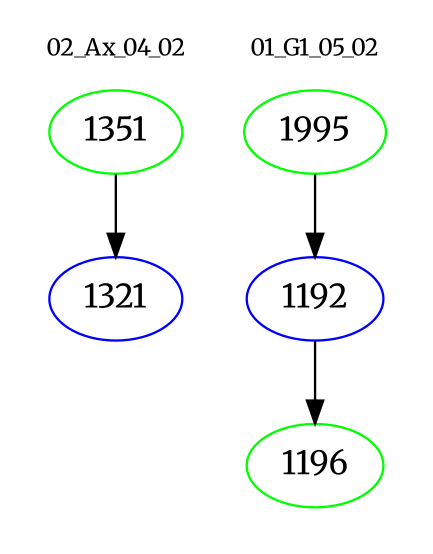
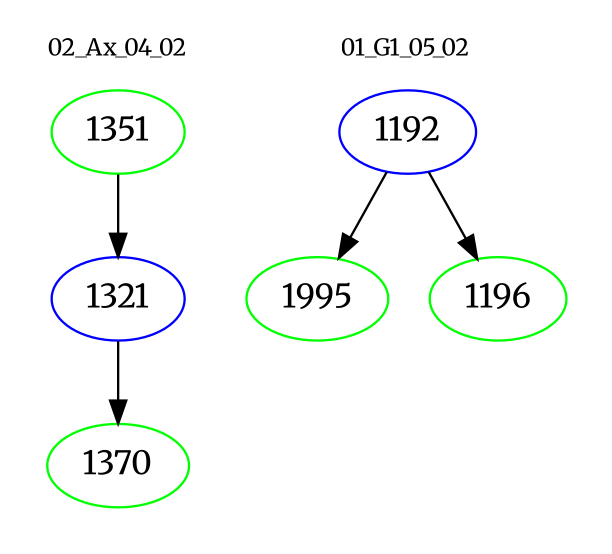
(315, 204) -> (369, 205)
none -> (118, 466)
